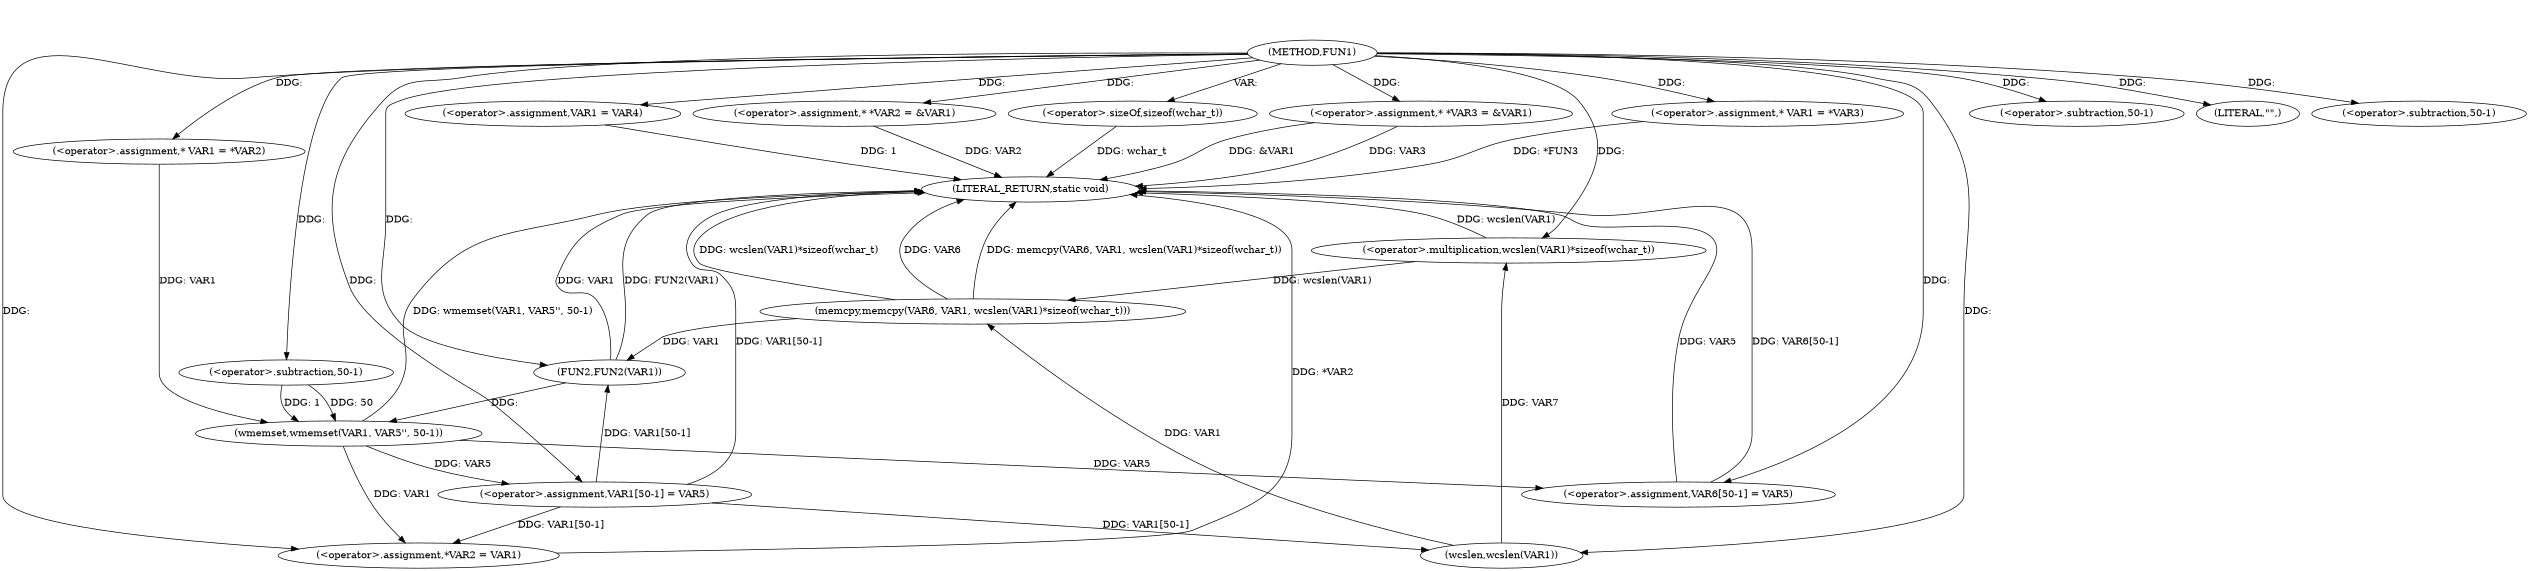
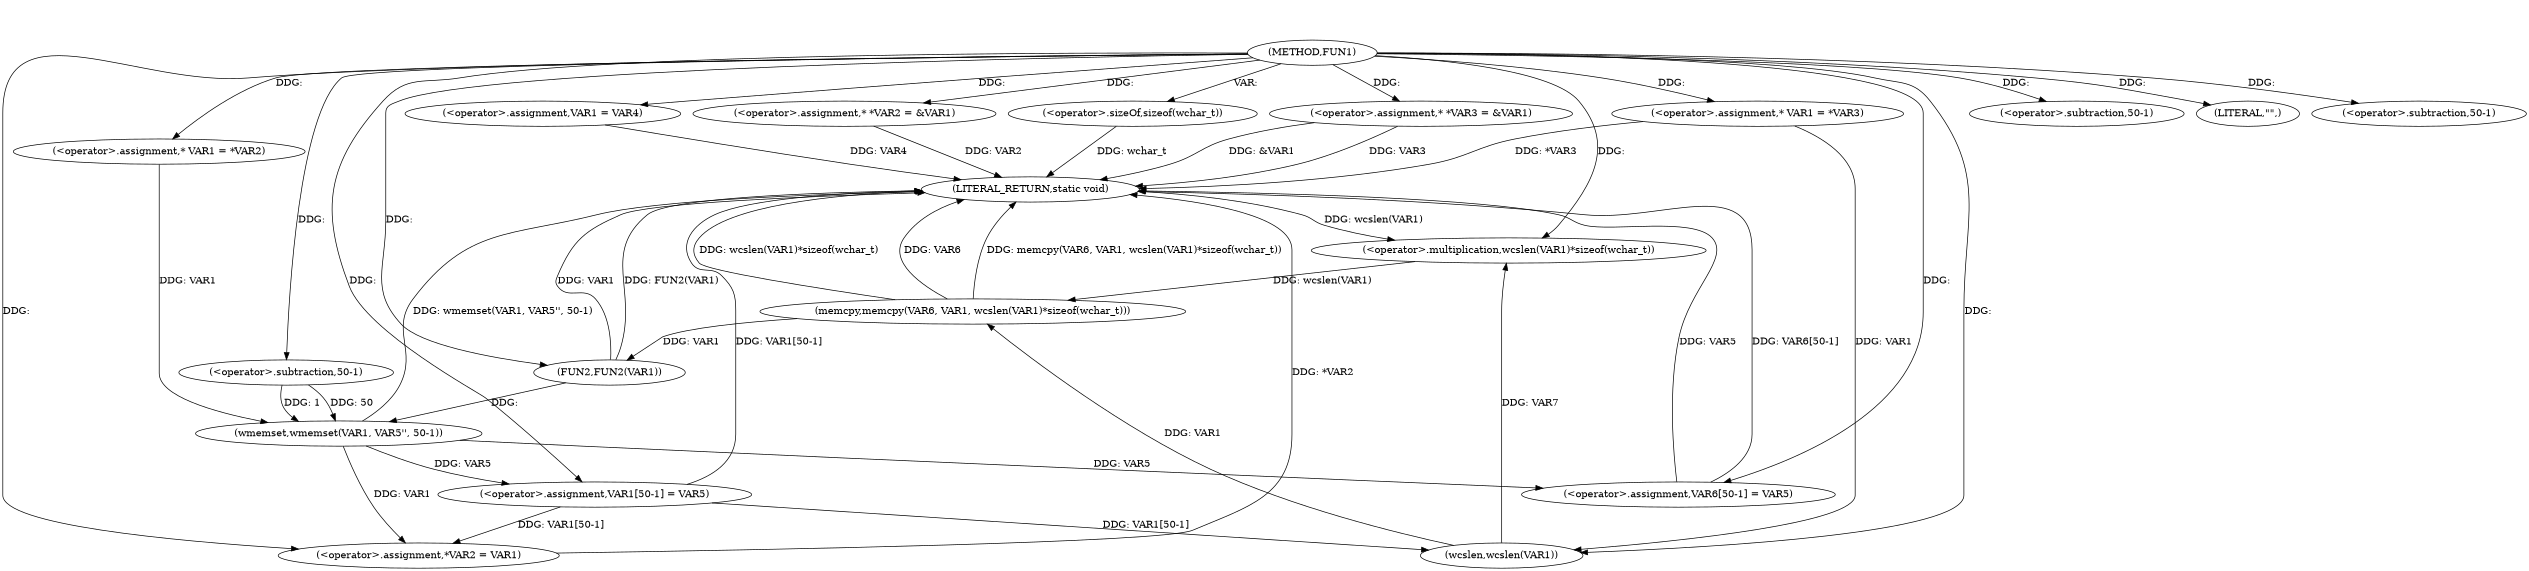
(879, 152) -> (879, 152)
(1546, 152) -> (1546, 152)
(1317, 202) -> (1265, 206)
(602, 437) -> none
none -> (1855, 438)
